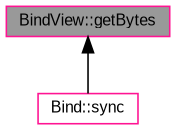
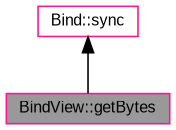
(88, 73) -> (88, 73)
